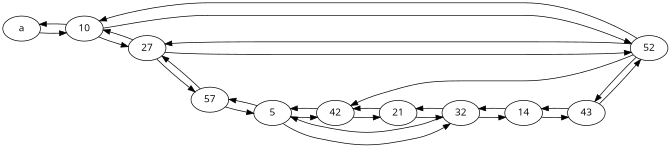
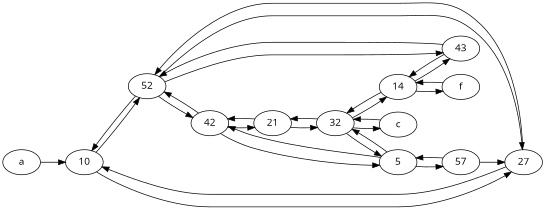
(56, 24) -> none
(173, 74) -> none
none -> (461, 87)
none -> (185, 104)
none -> (398, 125)
